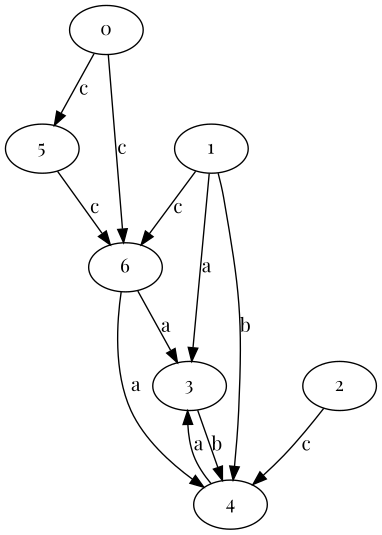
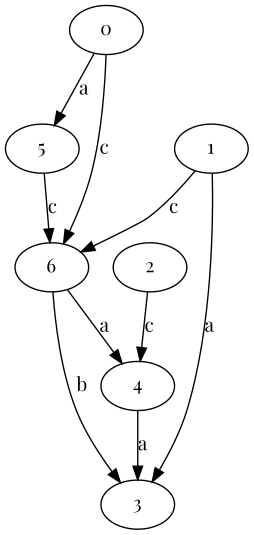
(84, 89) -> (84, 89)
(240, 319) -> none
(166, 327) -> (83, 386)
(208, 439) -> none
